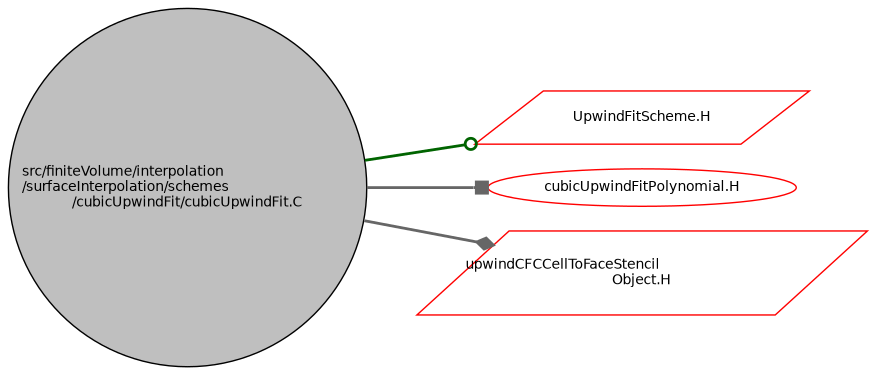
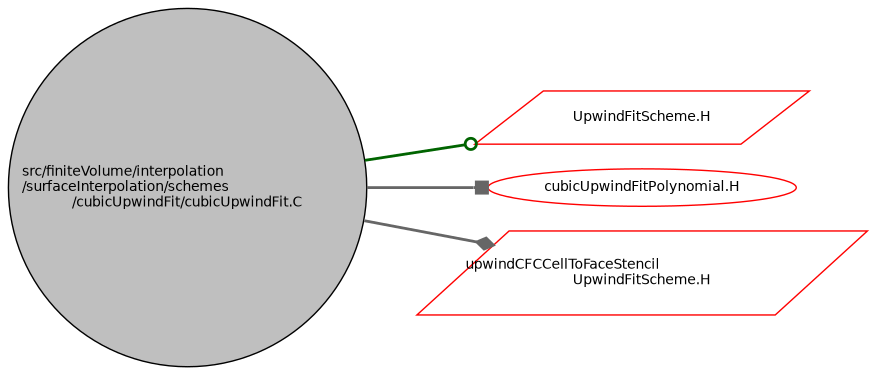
(642, 273) -> (642, 273)
